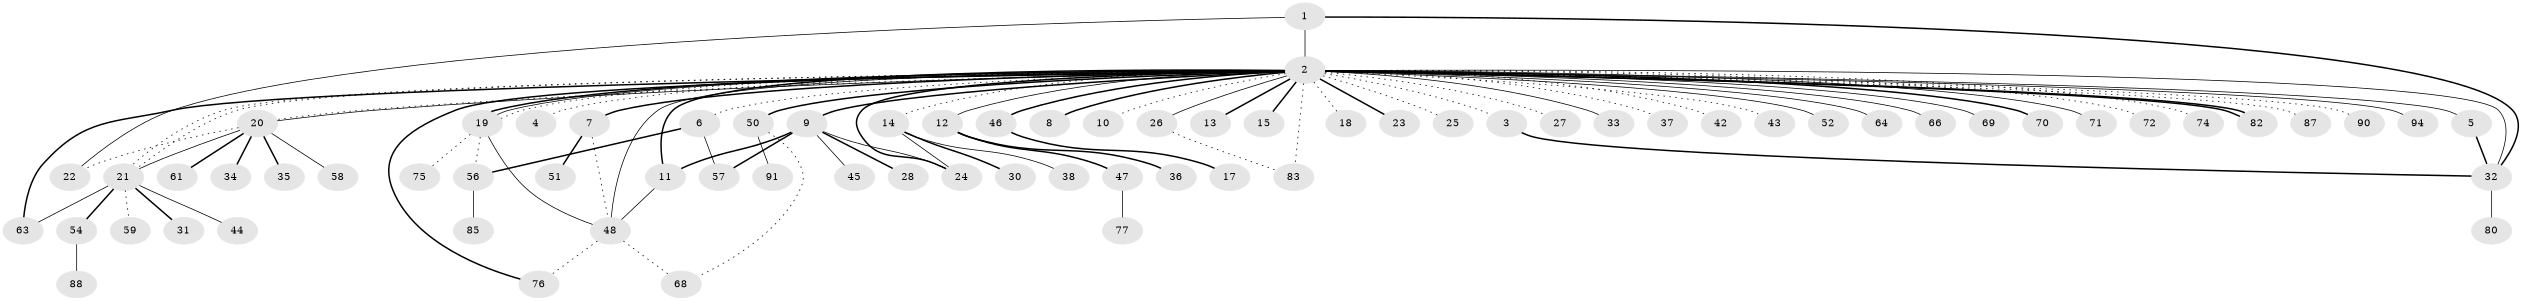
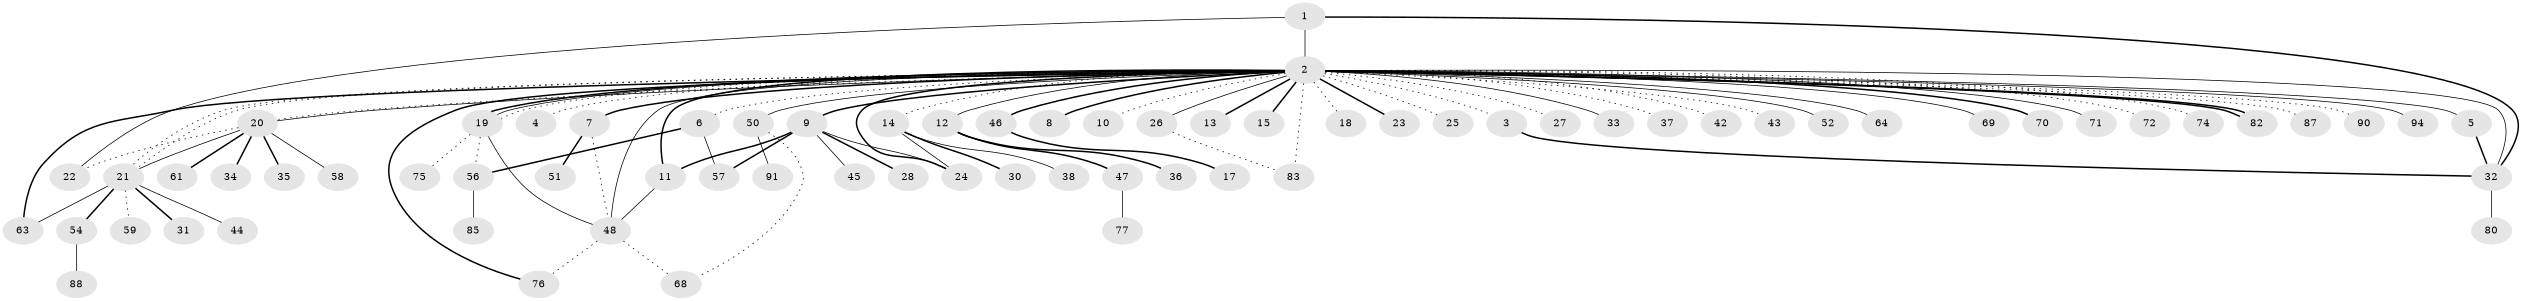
(1025, 83) -> (1025, 83)
(1936, 124) -> none
